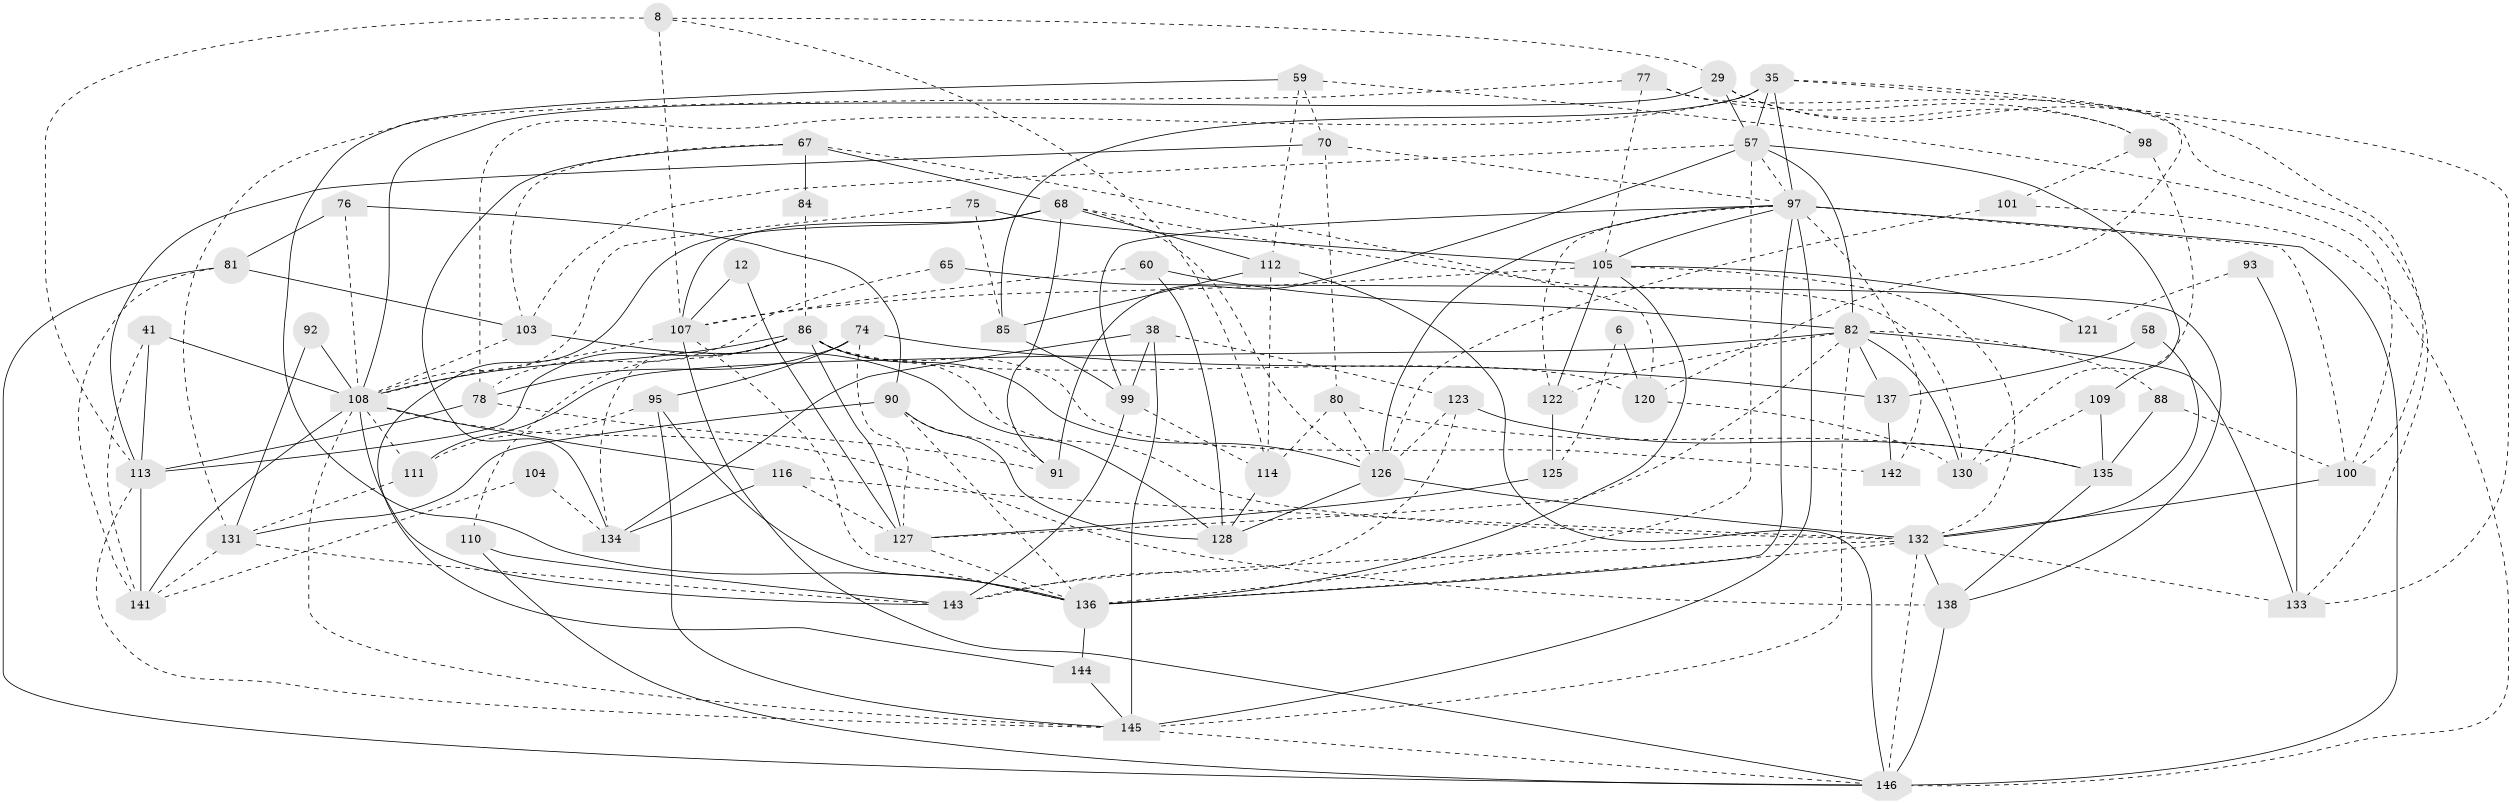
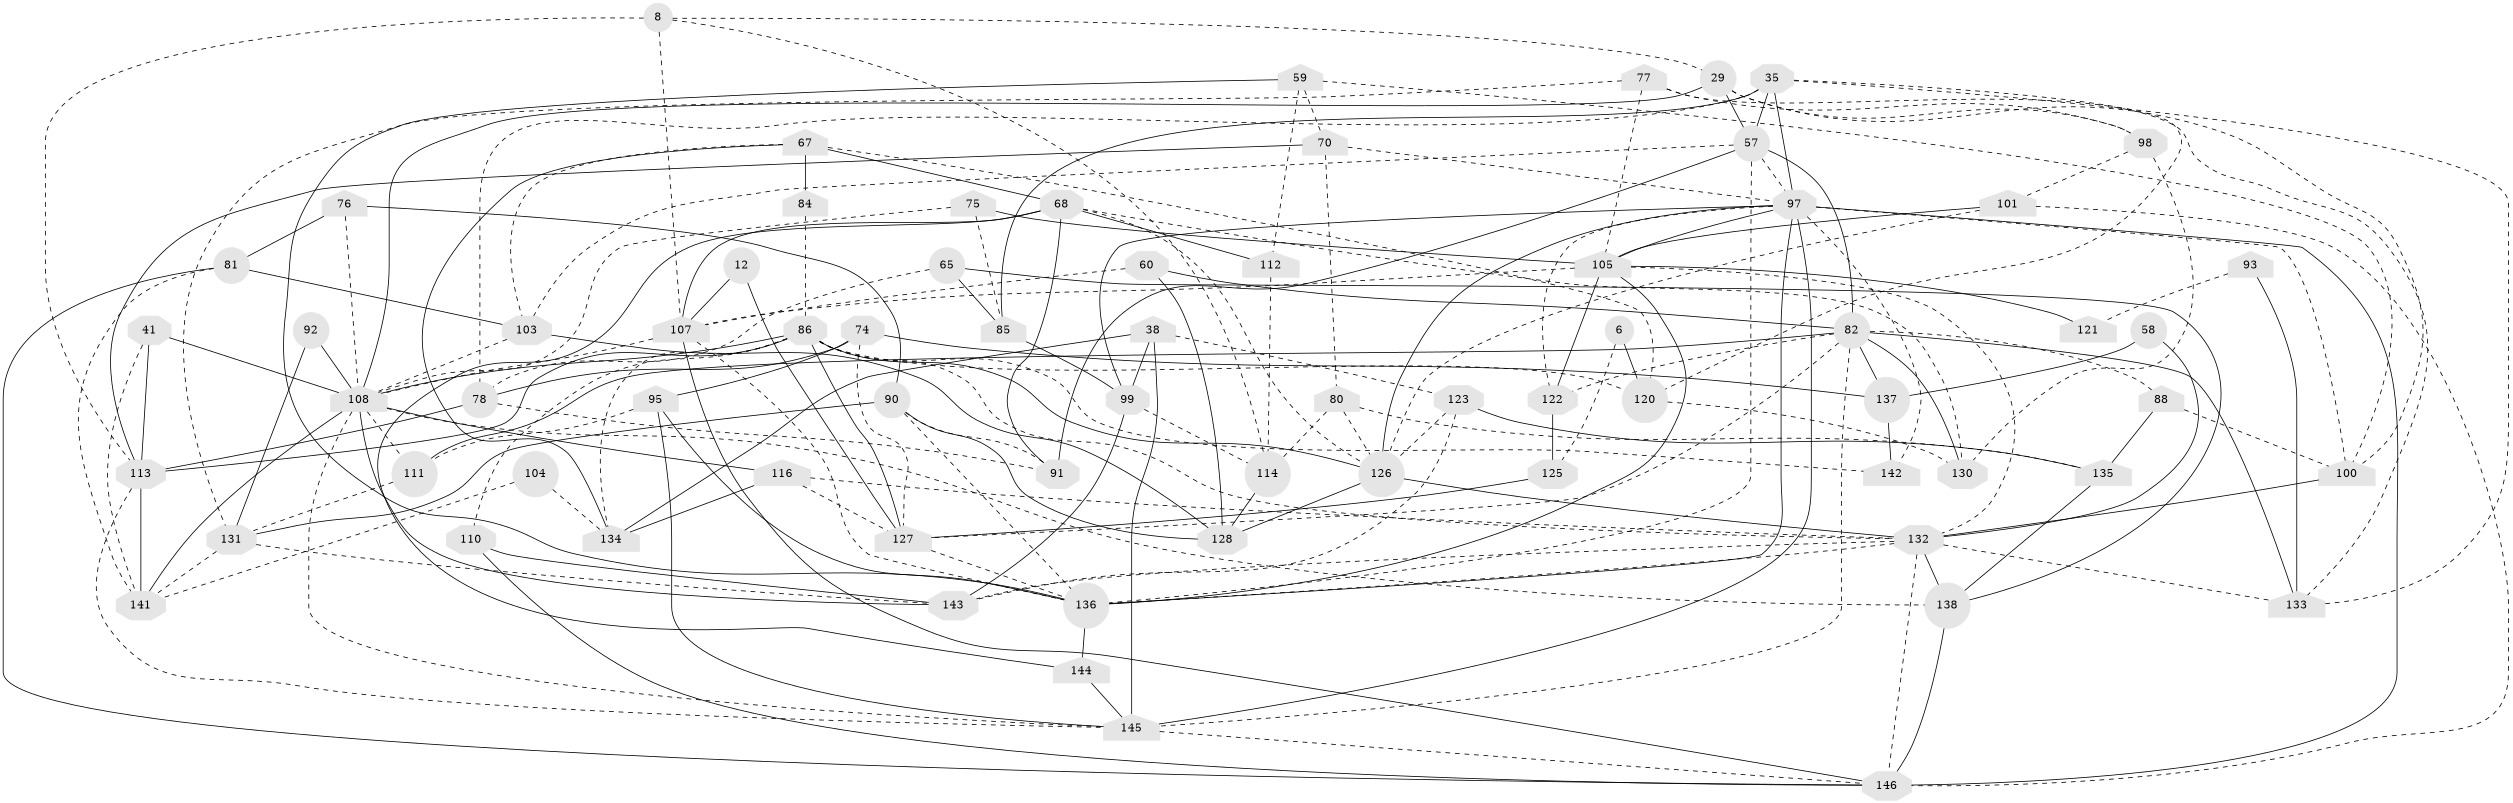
none -> (1807, 223)
(1133, 299) -> (978, 301)
(2100, 400) -> none
(1623, 541) -> none
